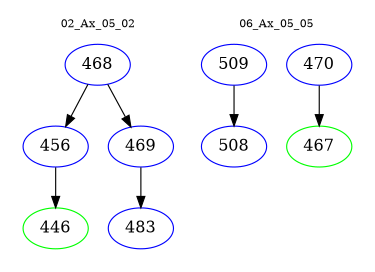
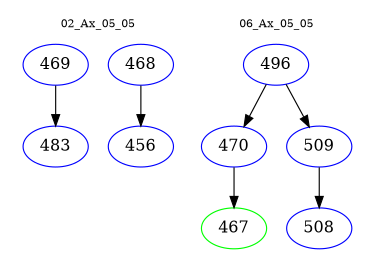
(98, 24) -> (98, 24)
none -> (276, 65)
(117, 101) -> none
(56, 228) -> none
